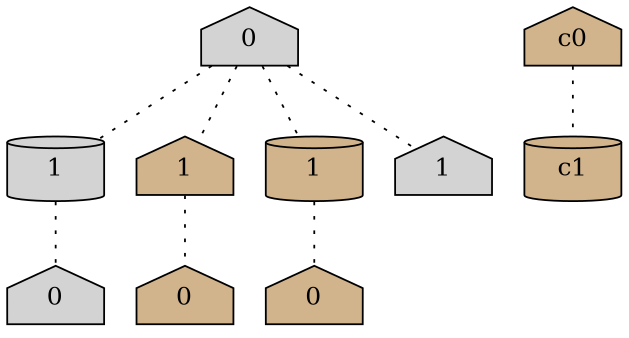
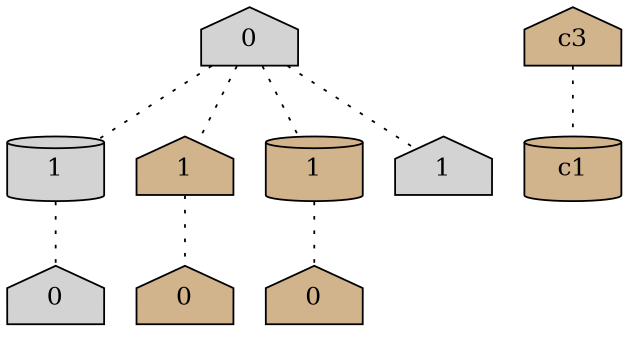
(573, 40) -> (573, 40)
